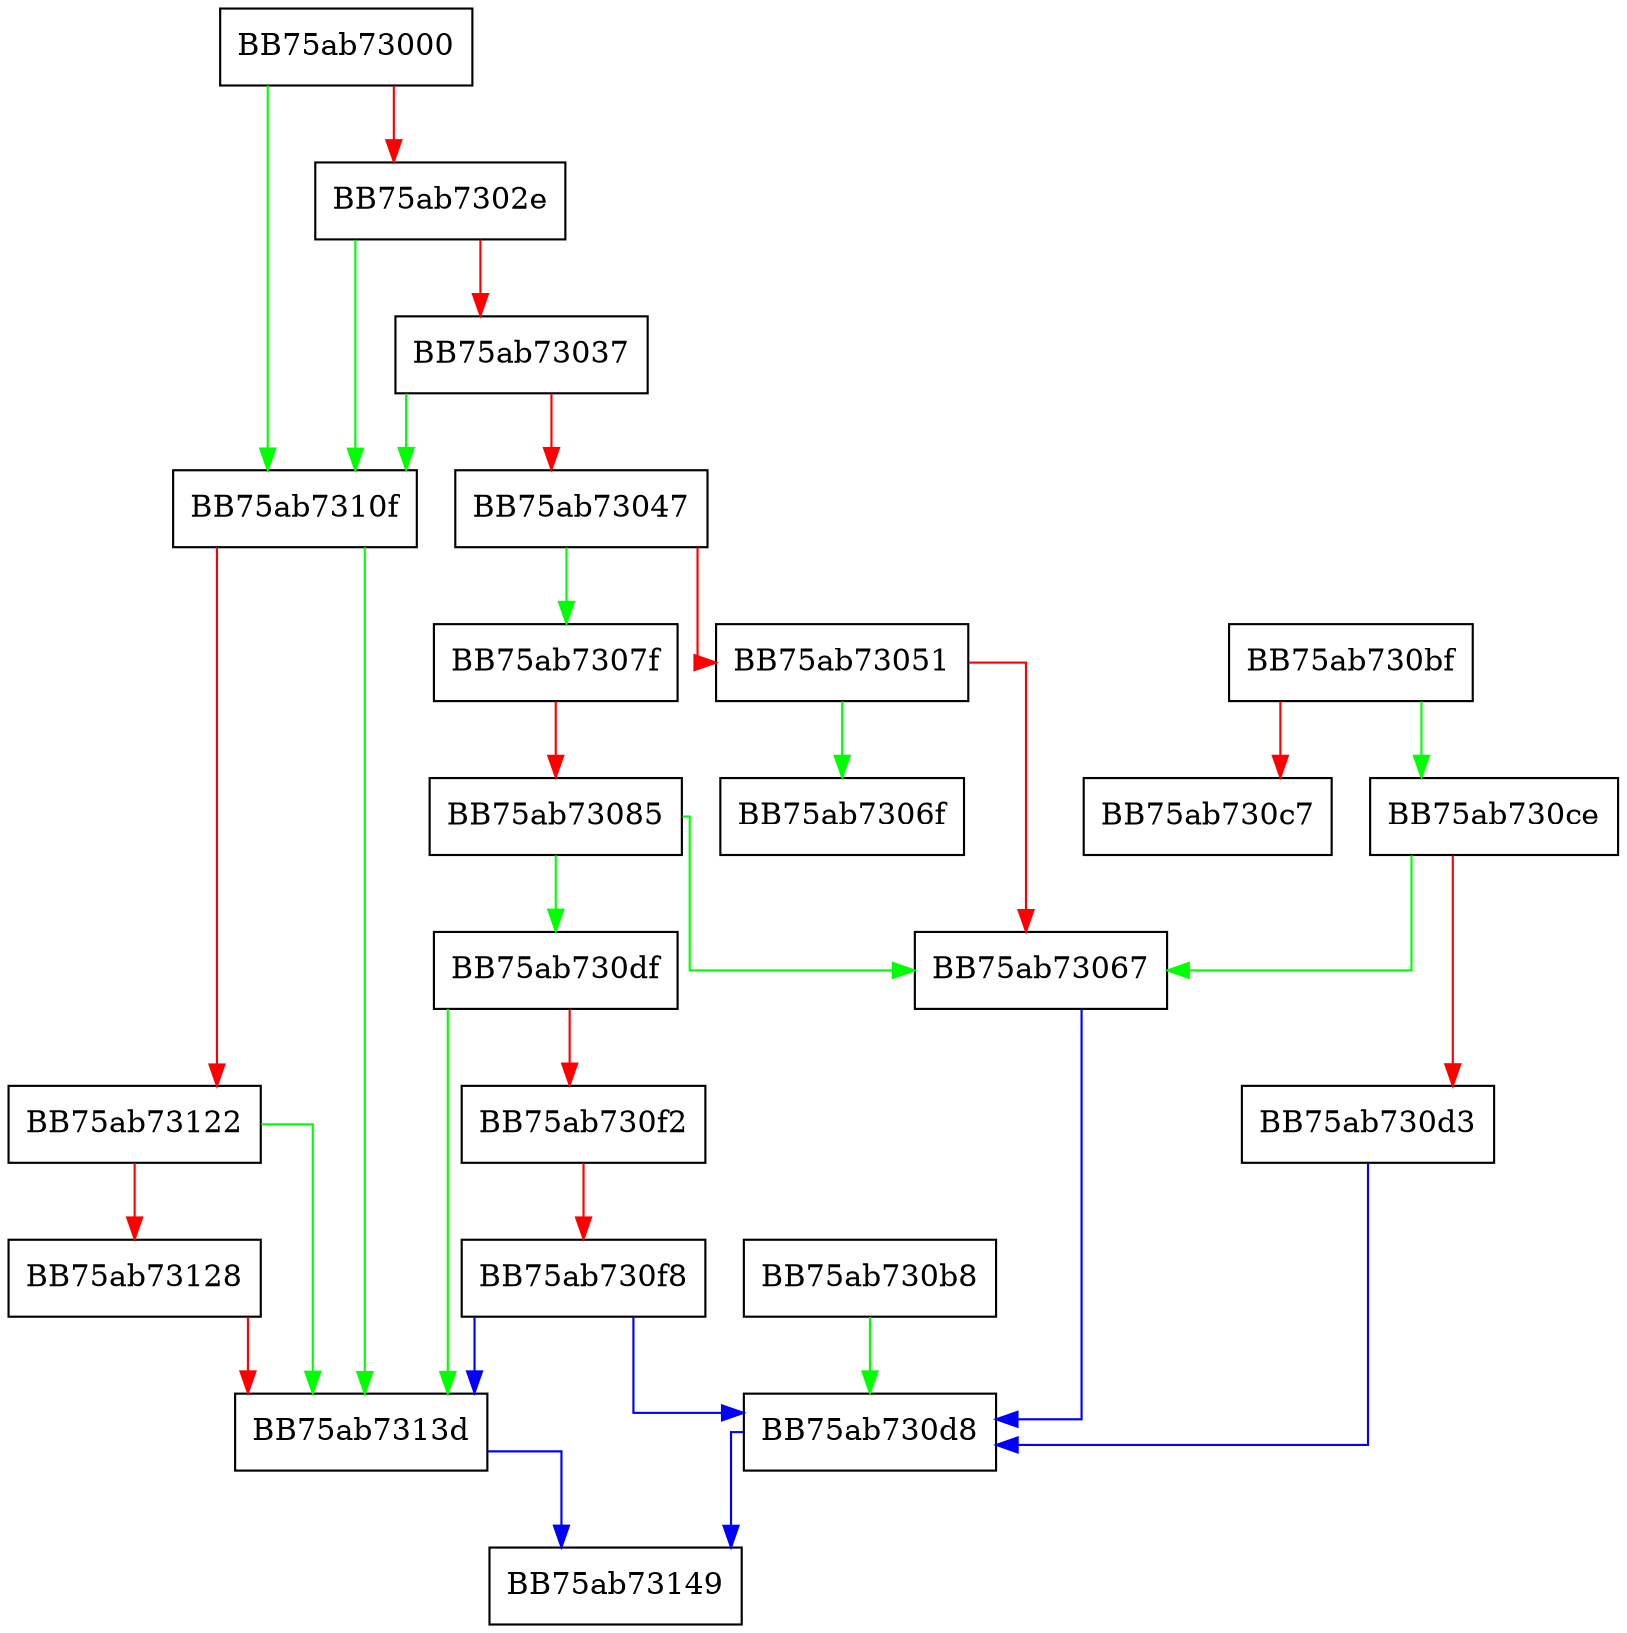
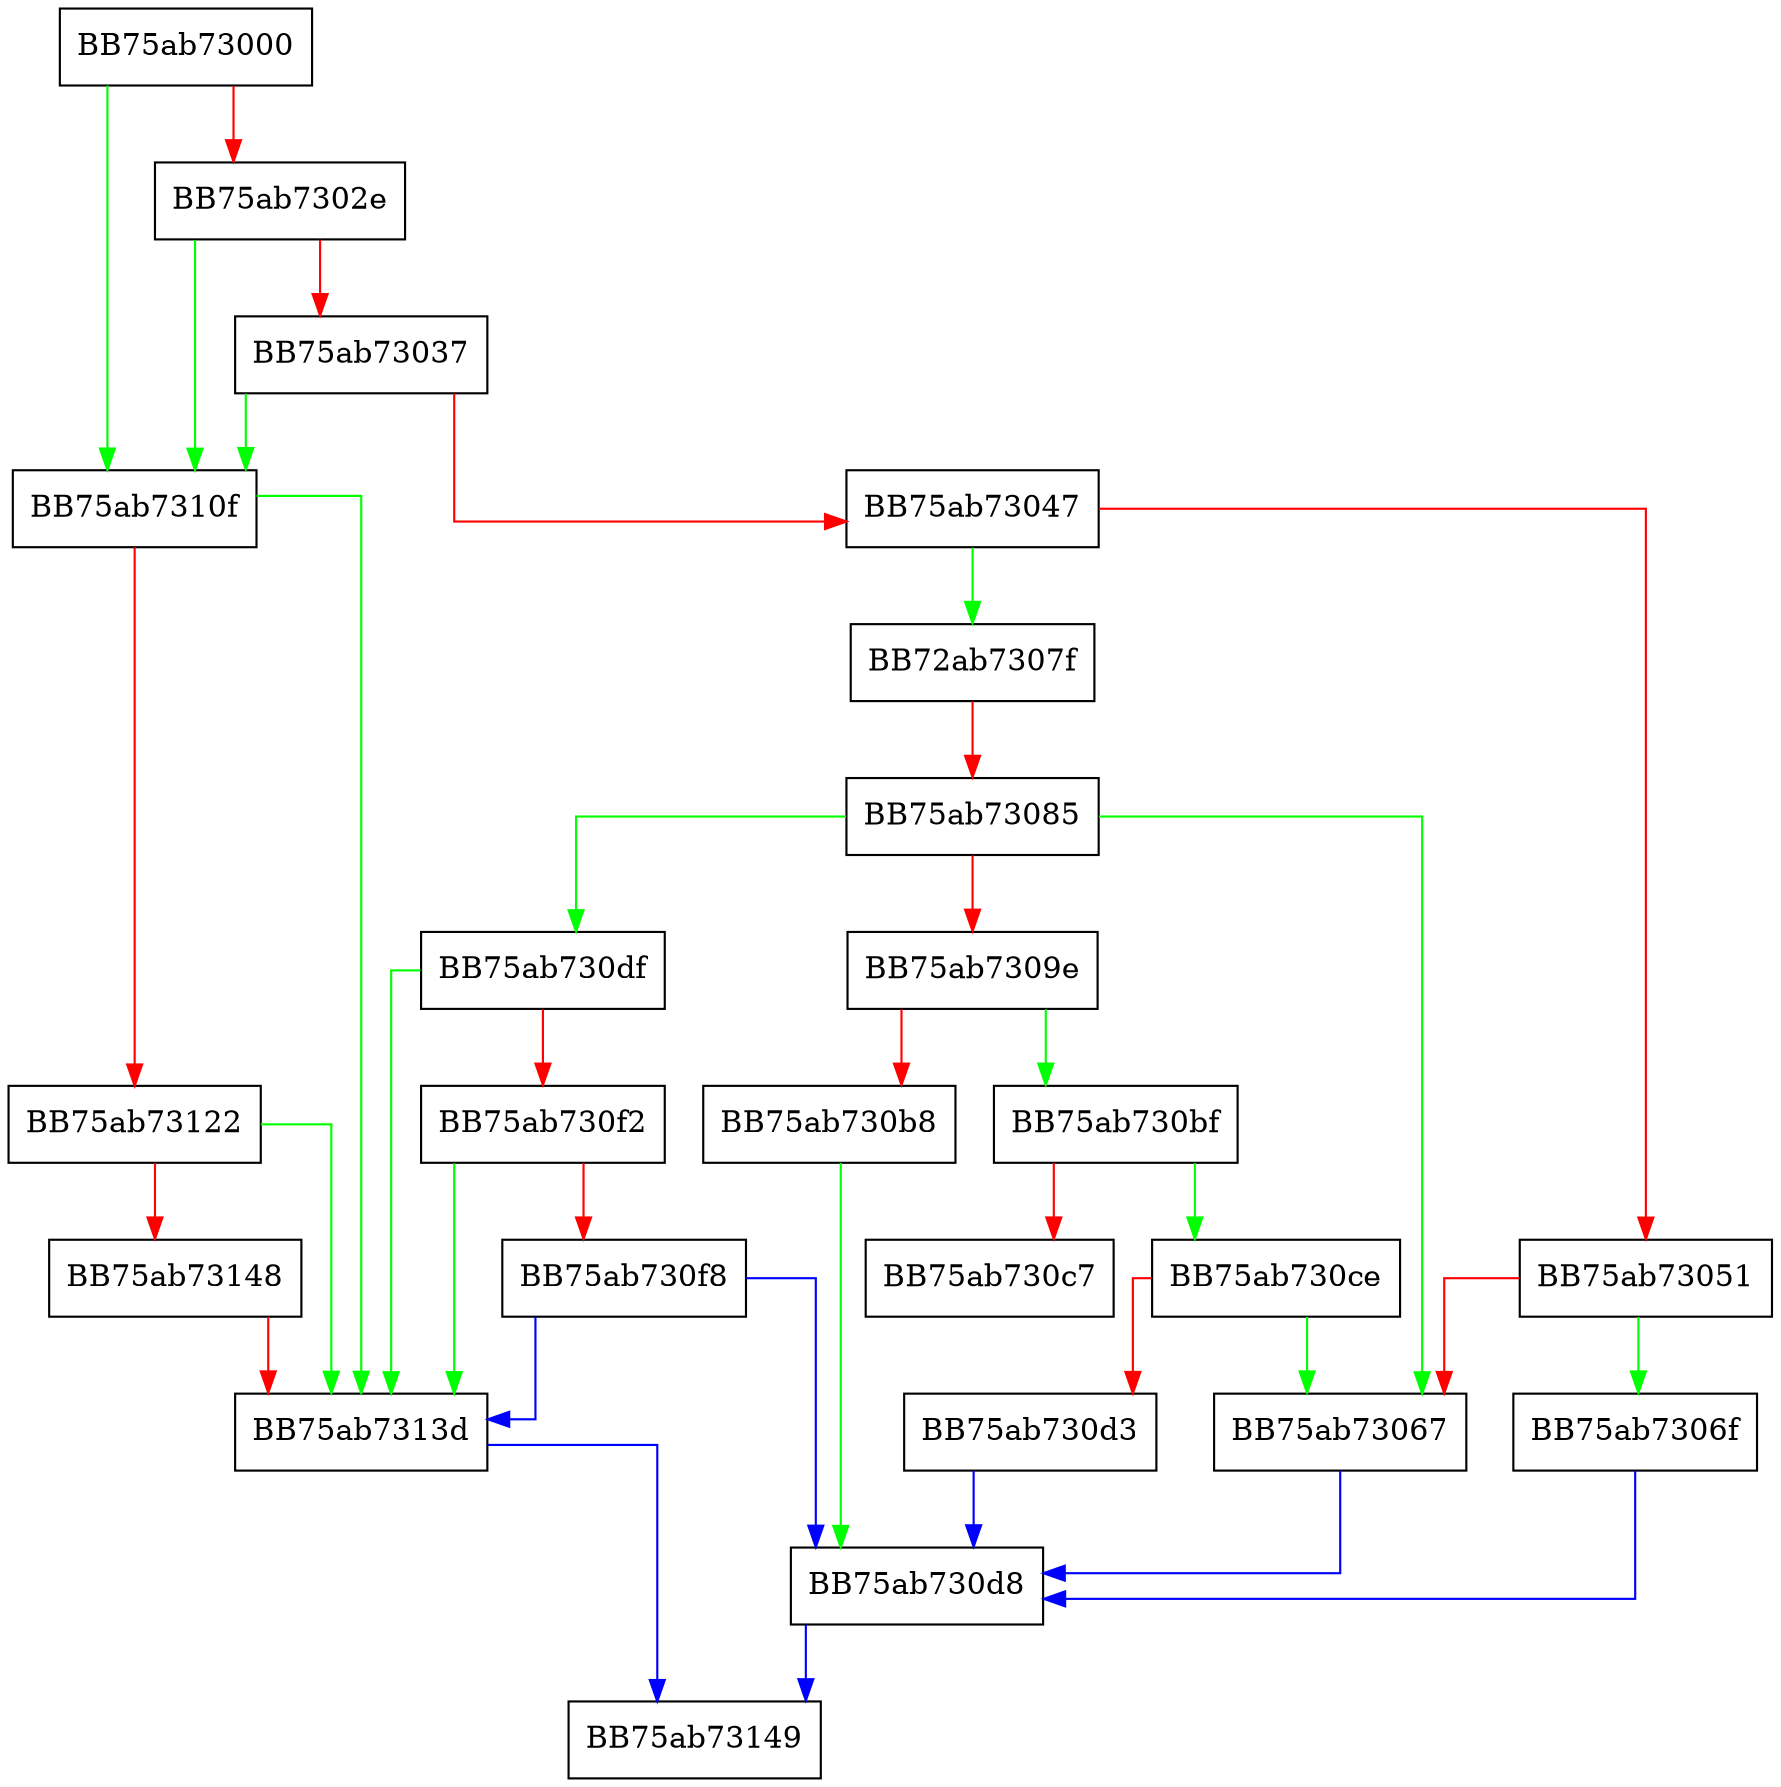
(556, 663) -> (973, 663)
none -> (973, 970)
none -> (454, 1268)
(135, 1278) -> (175, 1278)
none -> (1414, 1599)
